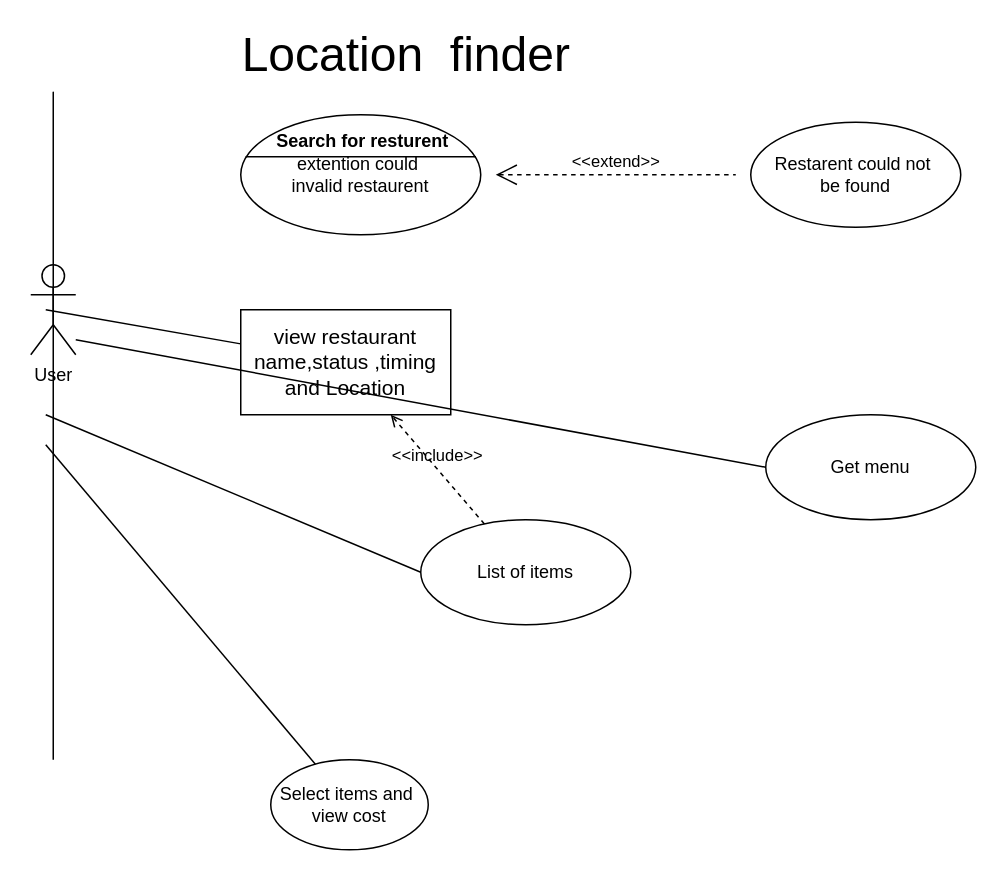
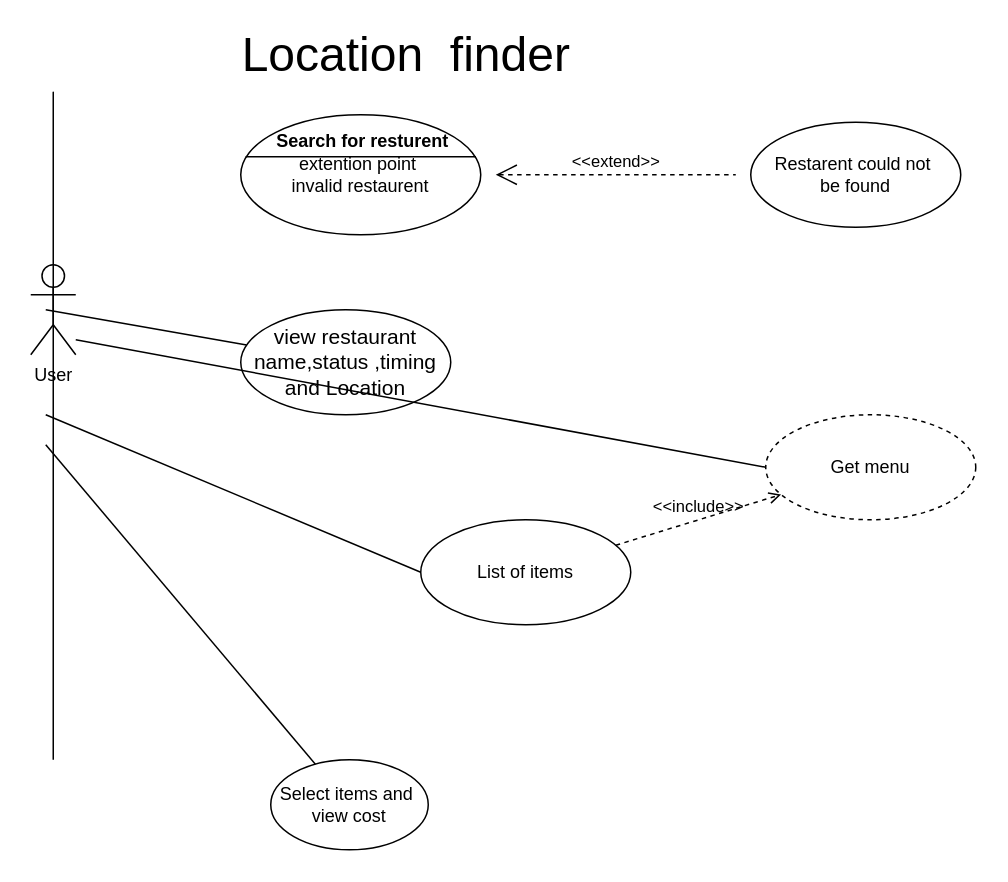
(361, 175) -> (361, 175)
(346, 362) -> (346, 362)
(871, 467) -> (871, 467)
(439, 471) -> (696, 521)
